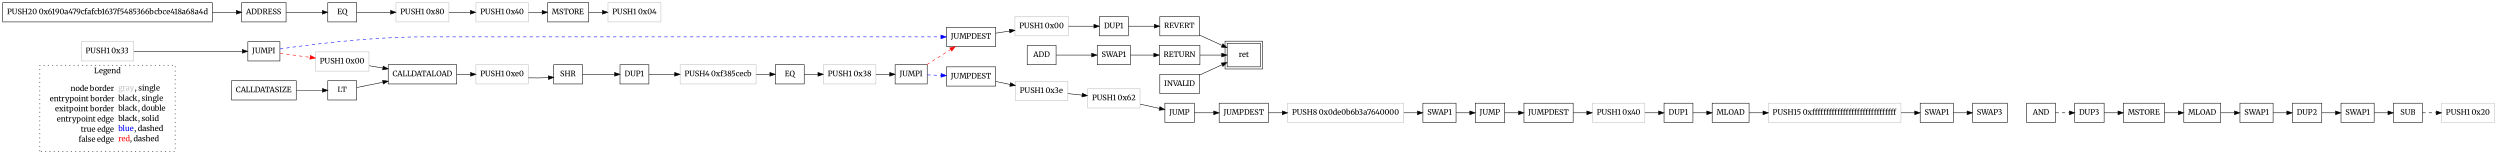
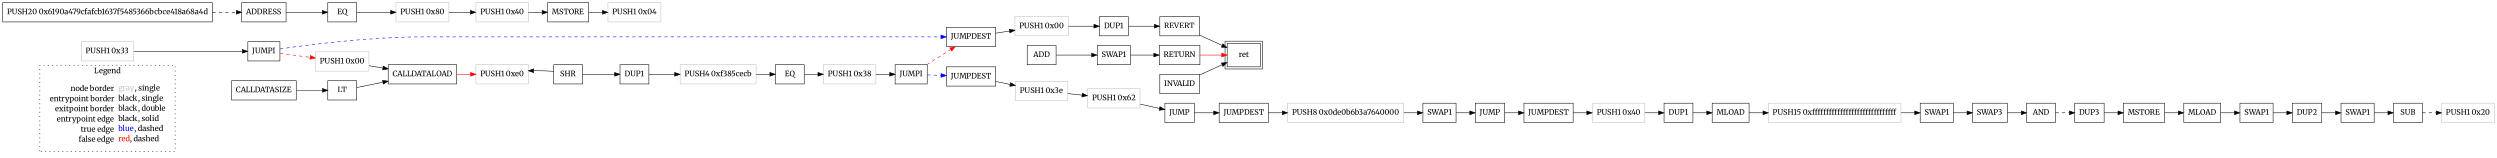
(224, 12) -> (224, 12)
(1211, 55) -> (1211, 55)
(464, 74) -> (464, 74)
(538, 78) -> (544, 71)
none -> (2014, 113)
